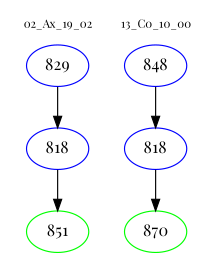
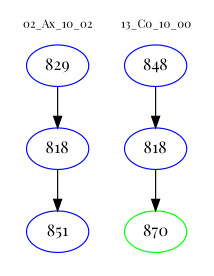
(58, 25) -> (58, 25)
(58, 232) -> (58, 232)
